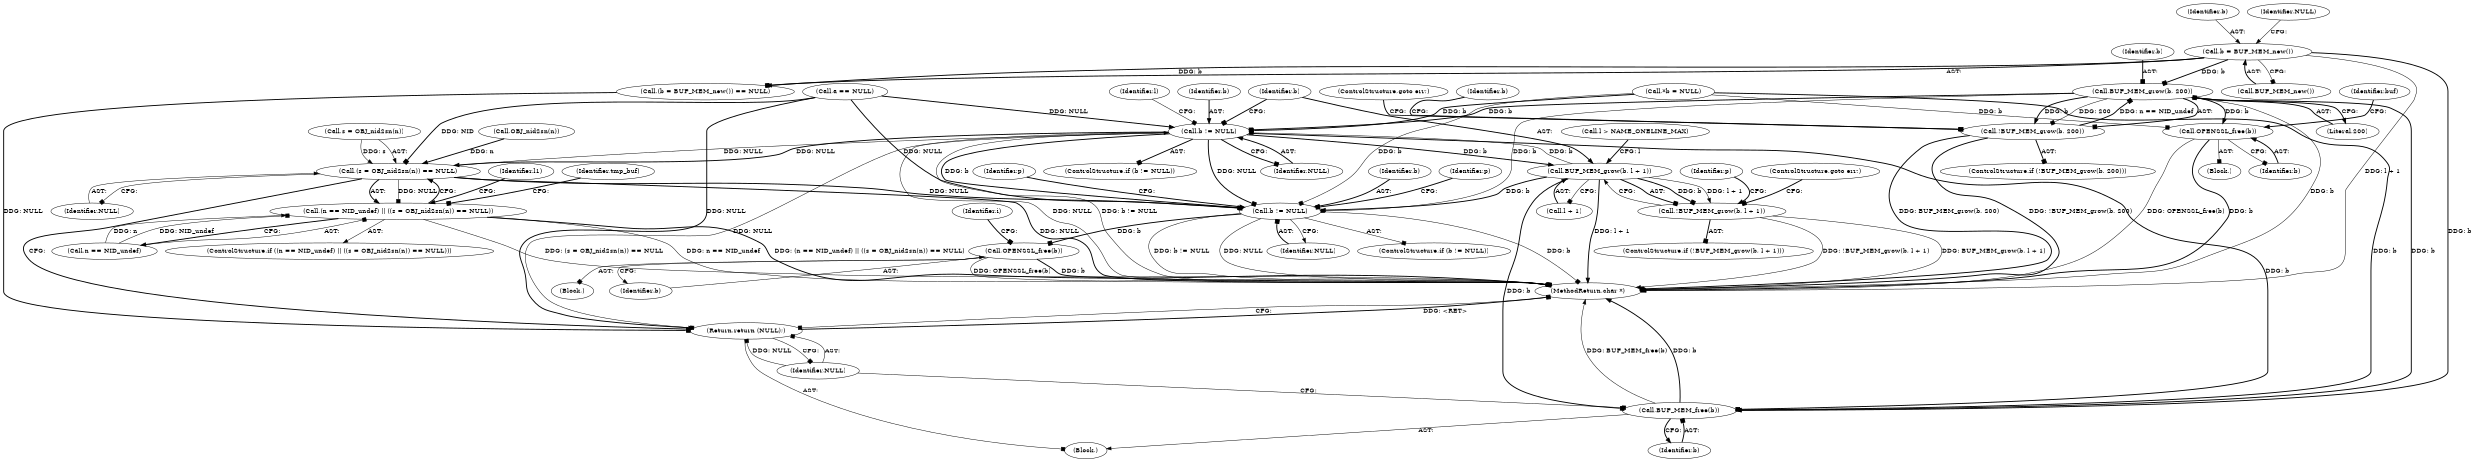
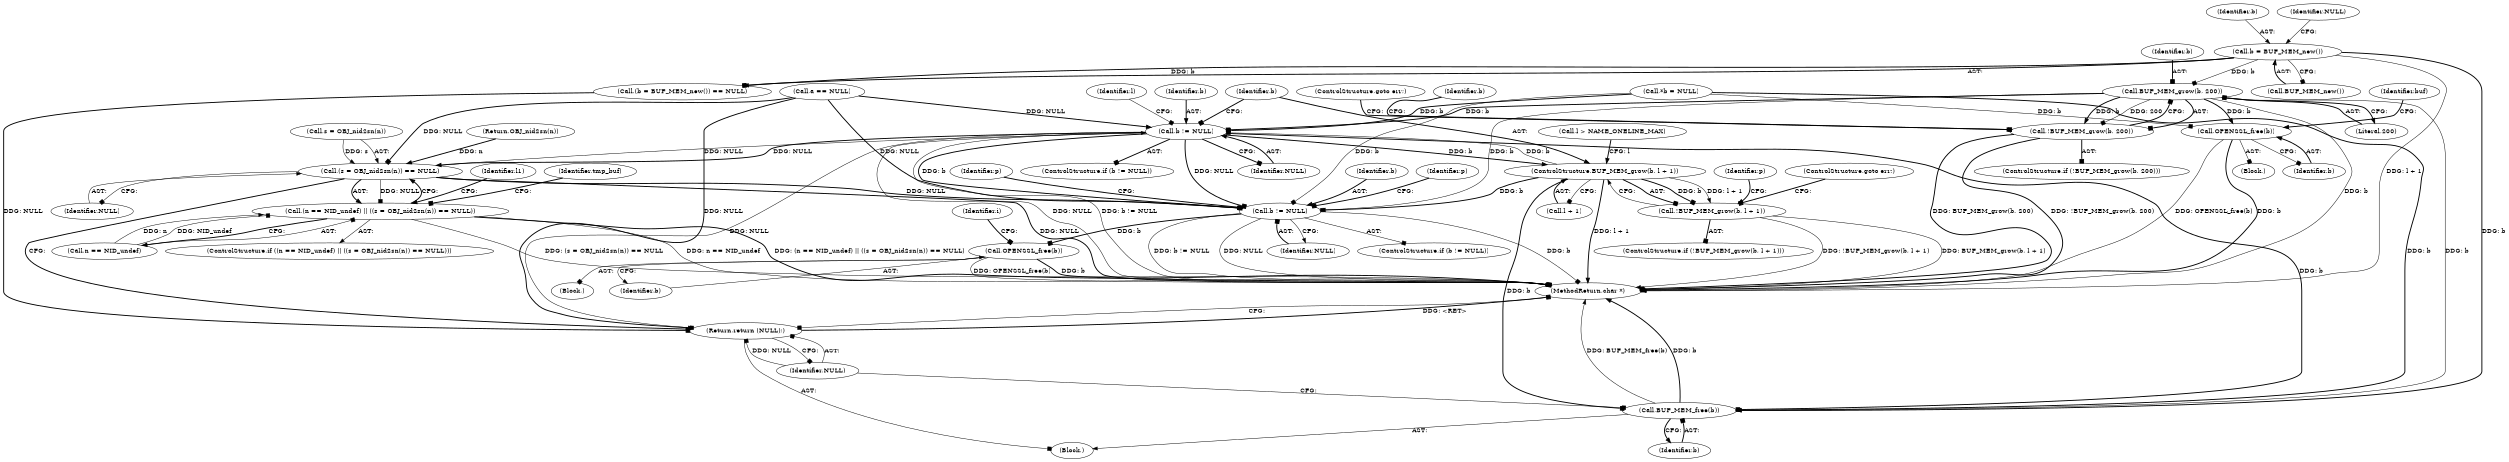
(2198, 71) -> (2227, 71)
(2157, 112) -> (2177, 112)
(458, 132) -> (443, 132)
(527, 132) -> (521, 132)
(1600, 171) -> (1605, 171)
(2314, 393) -> (2331, 394)
